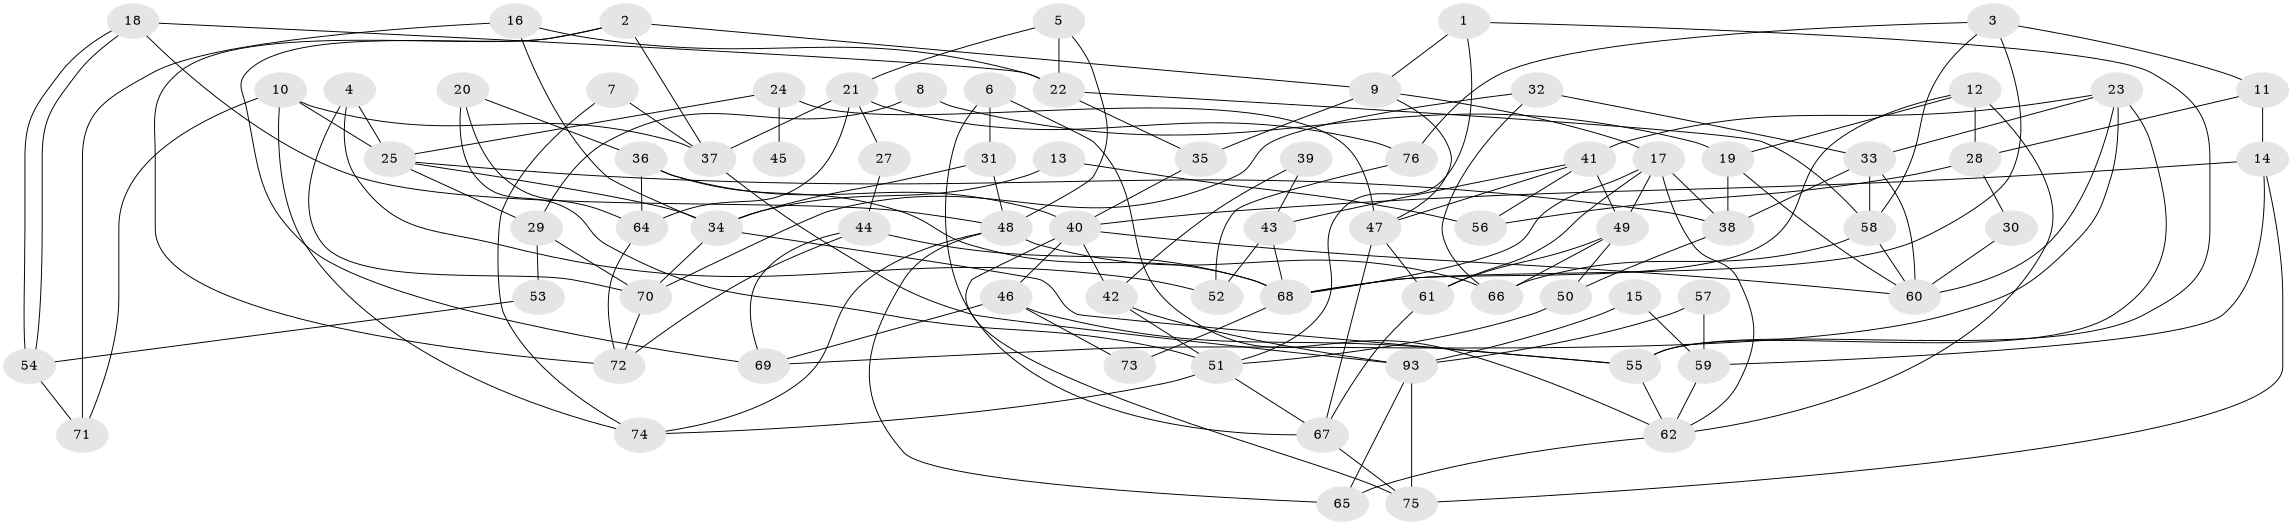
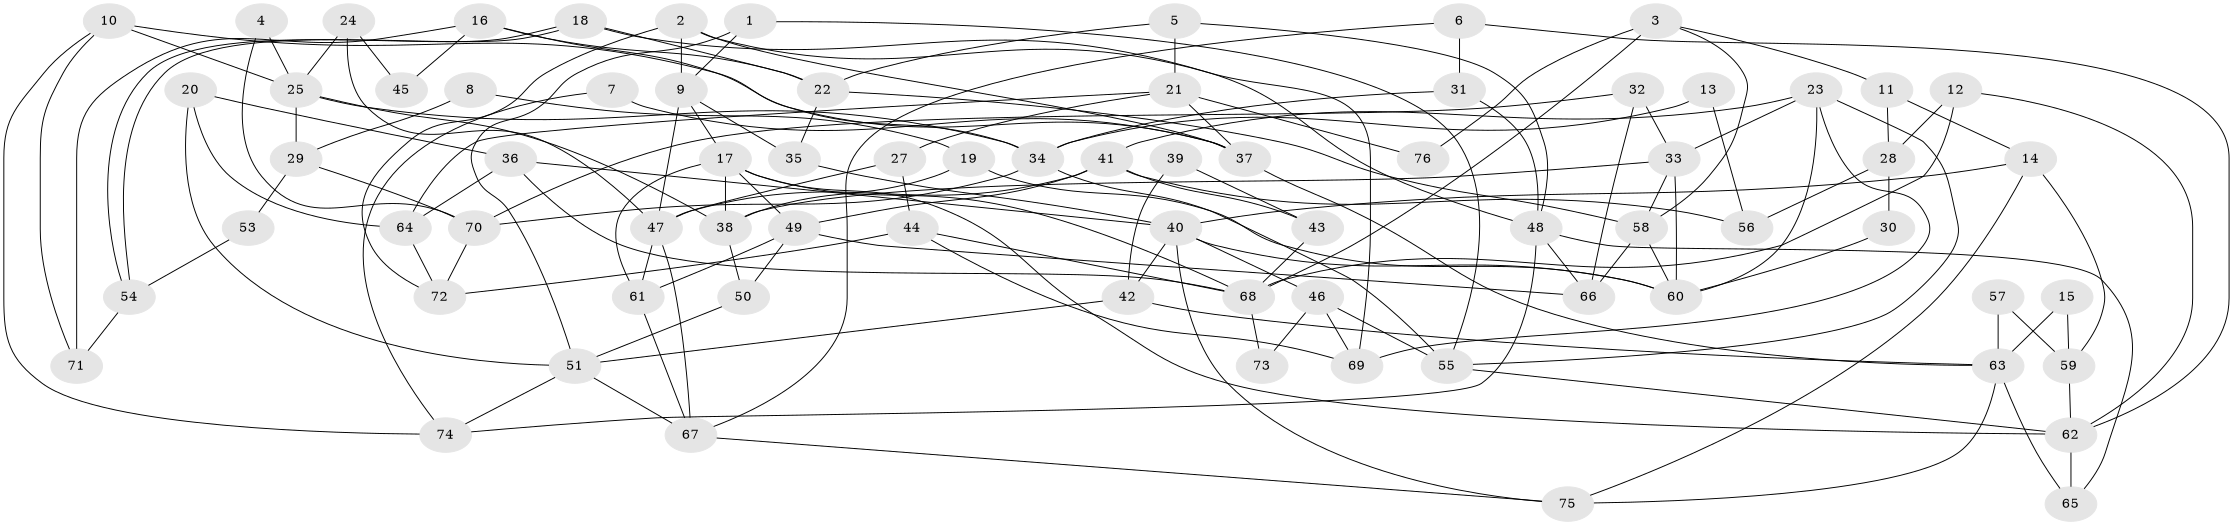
none -> (441, 56)
(1846, 126) -> none
none -> (810, 181)
(1217, 297) -> none
(1412, 366) -> (1998, 366)
